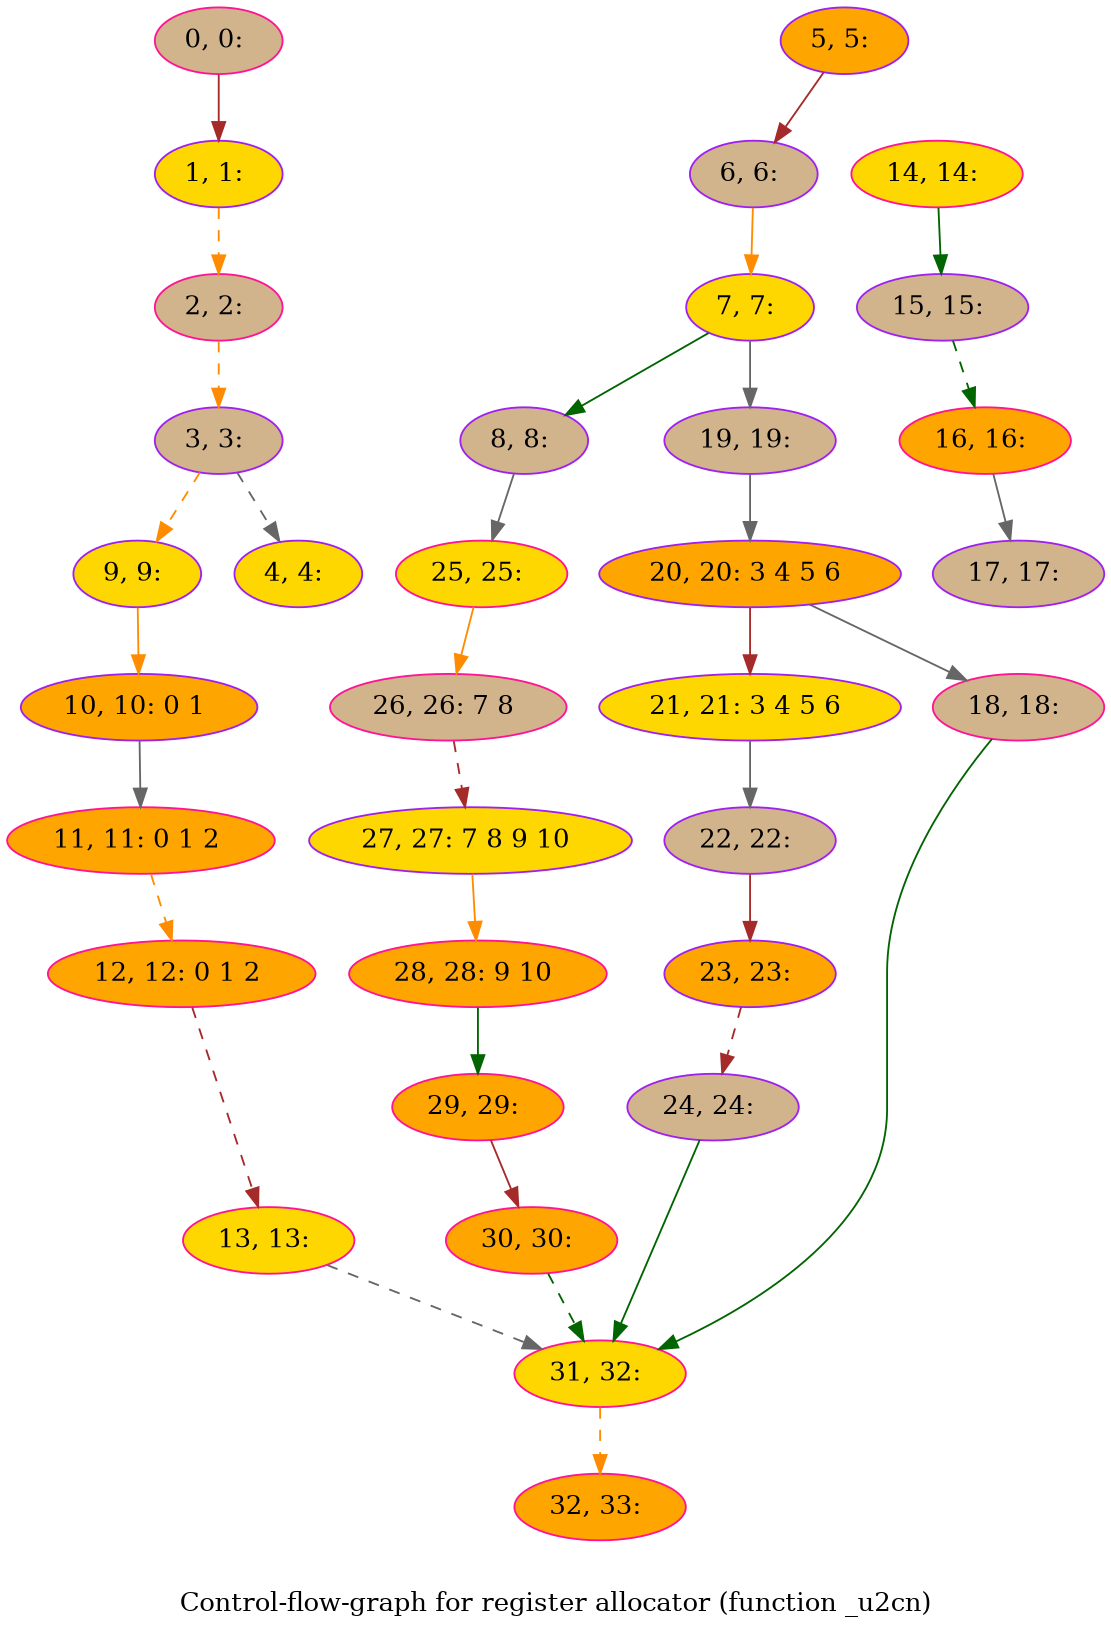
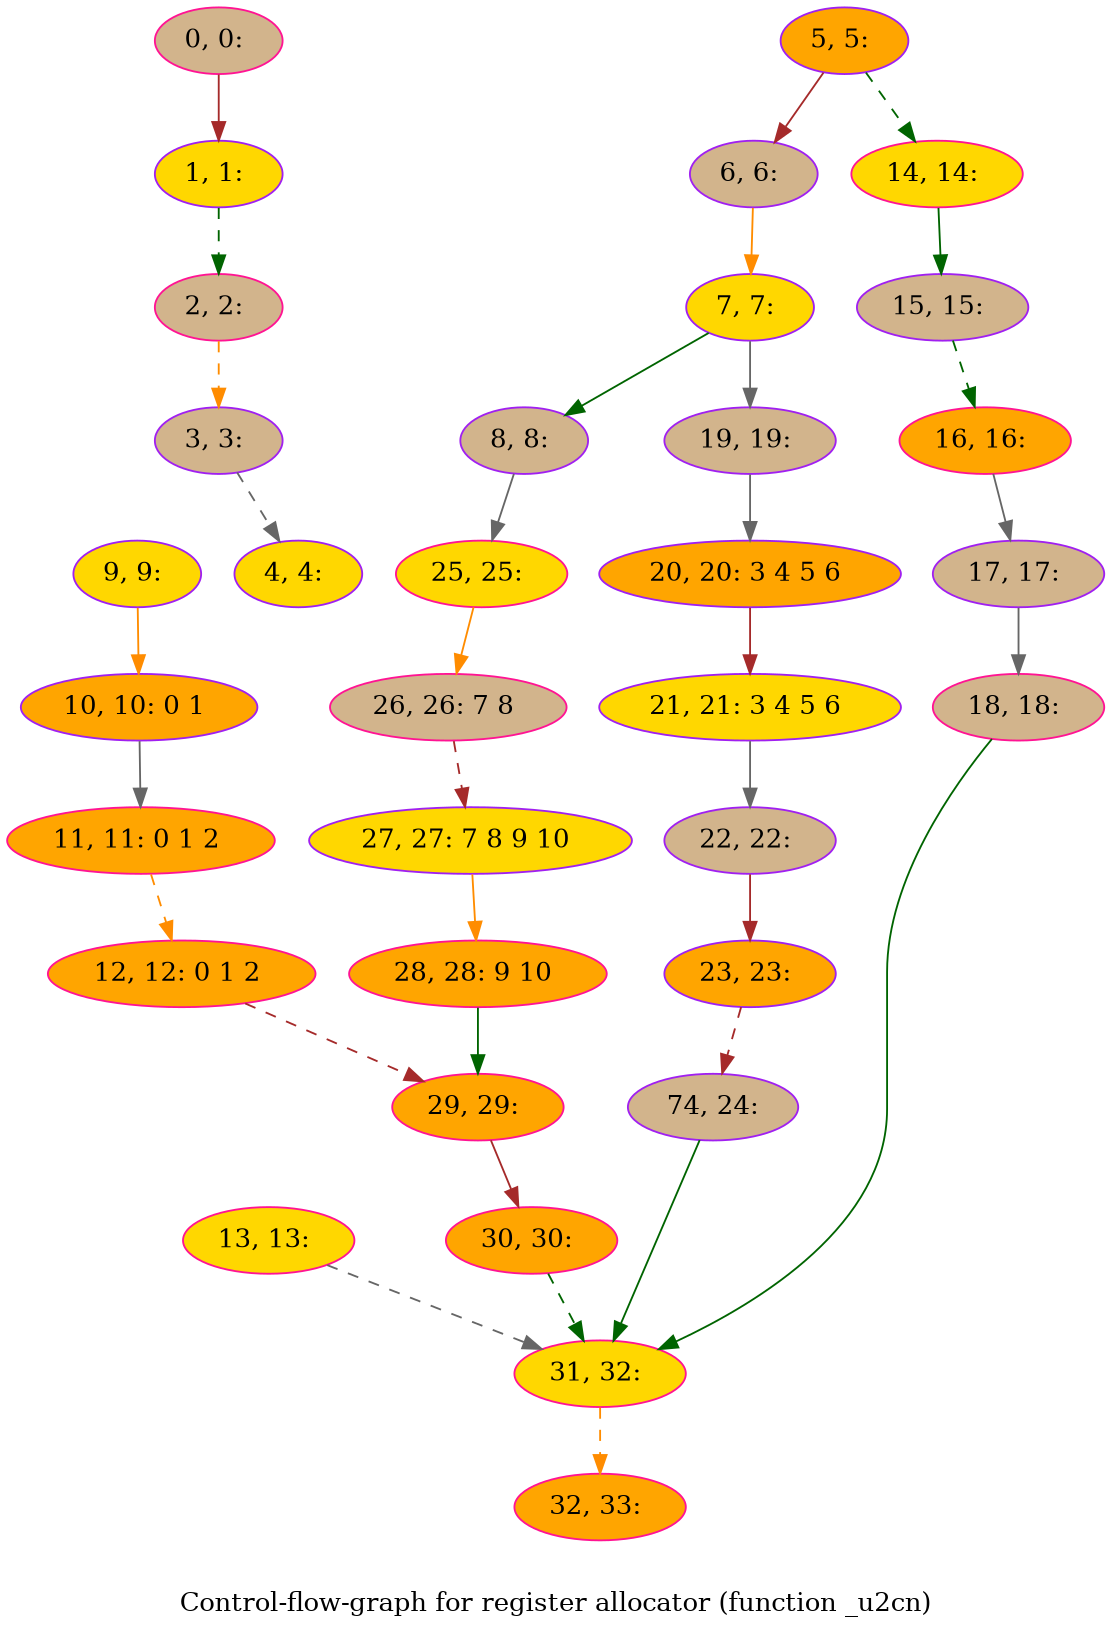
none -> (885, 99)
(219, 232) -> (219, 232)
(183, 499) -> none
(879, 638) -> (1019, 631)
(222, 1098) -> (326, 1039)
(713, 1107) -> (713, 1107)
